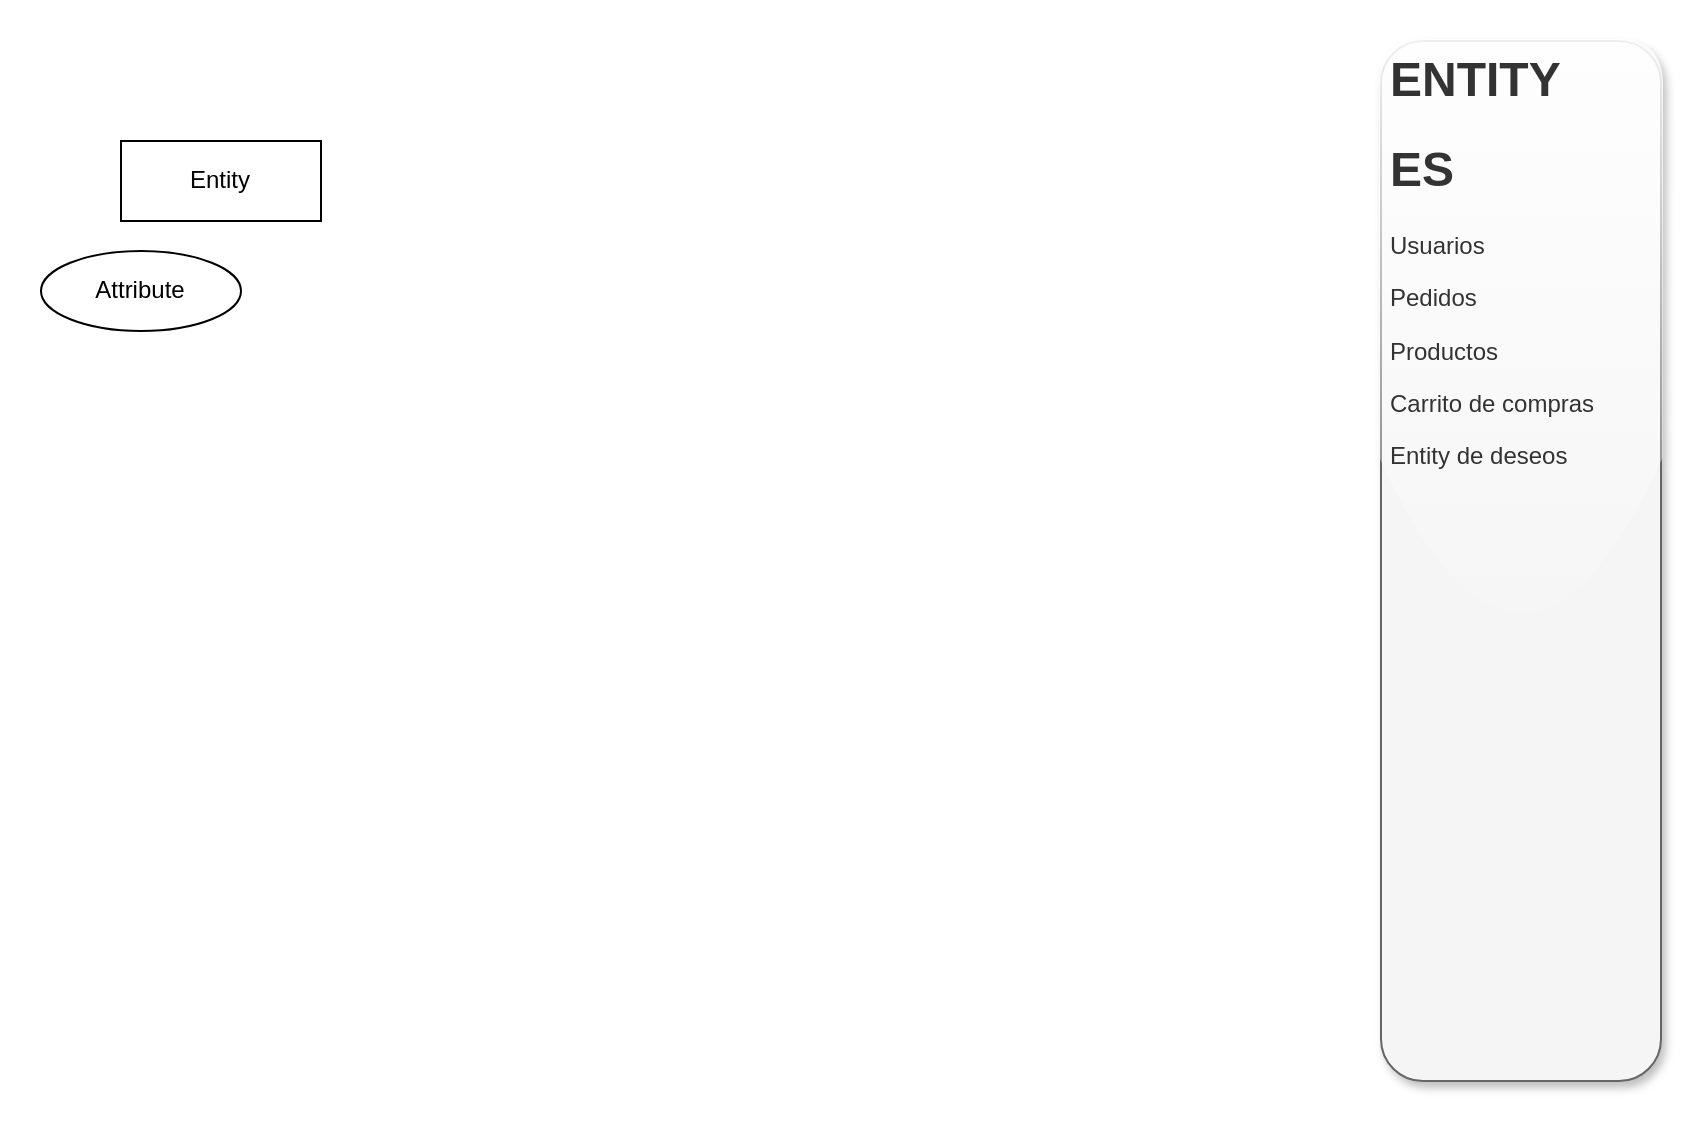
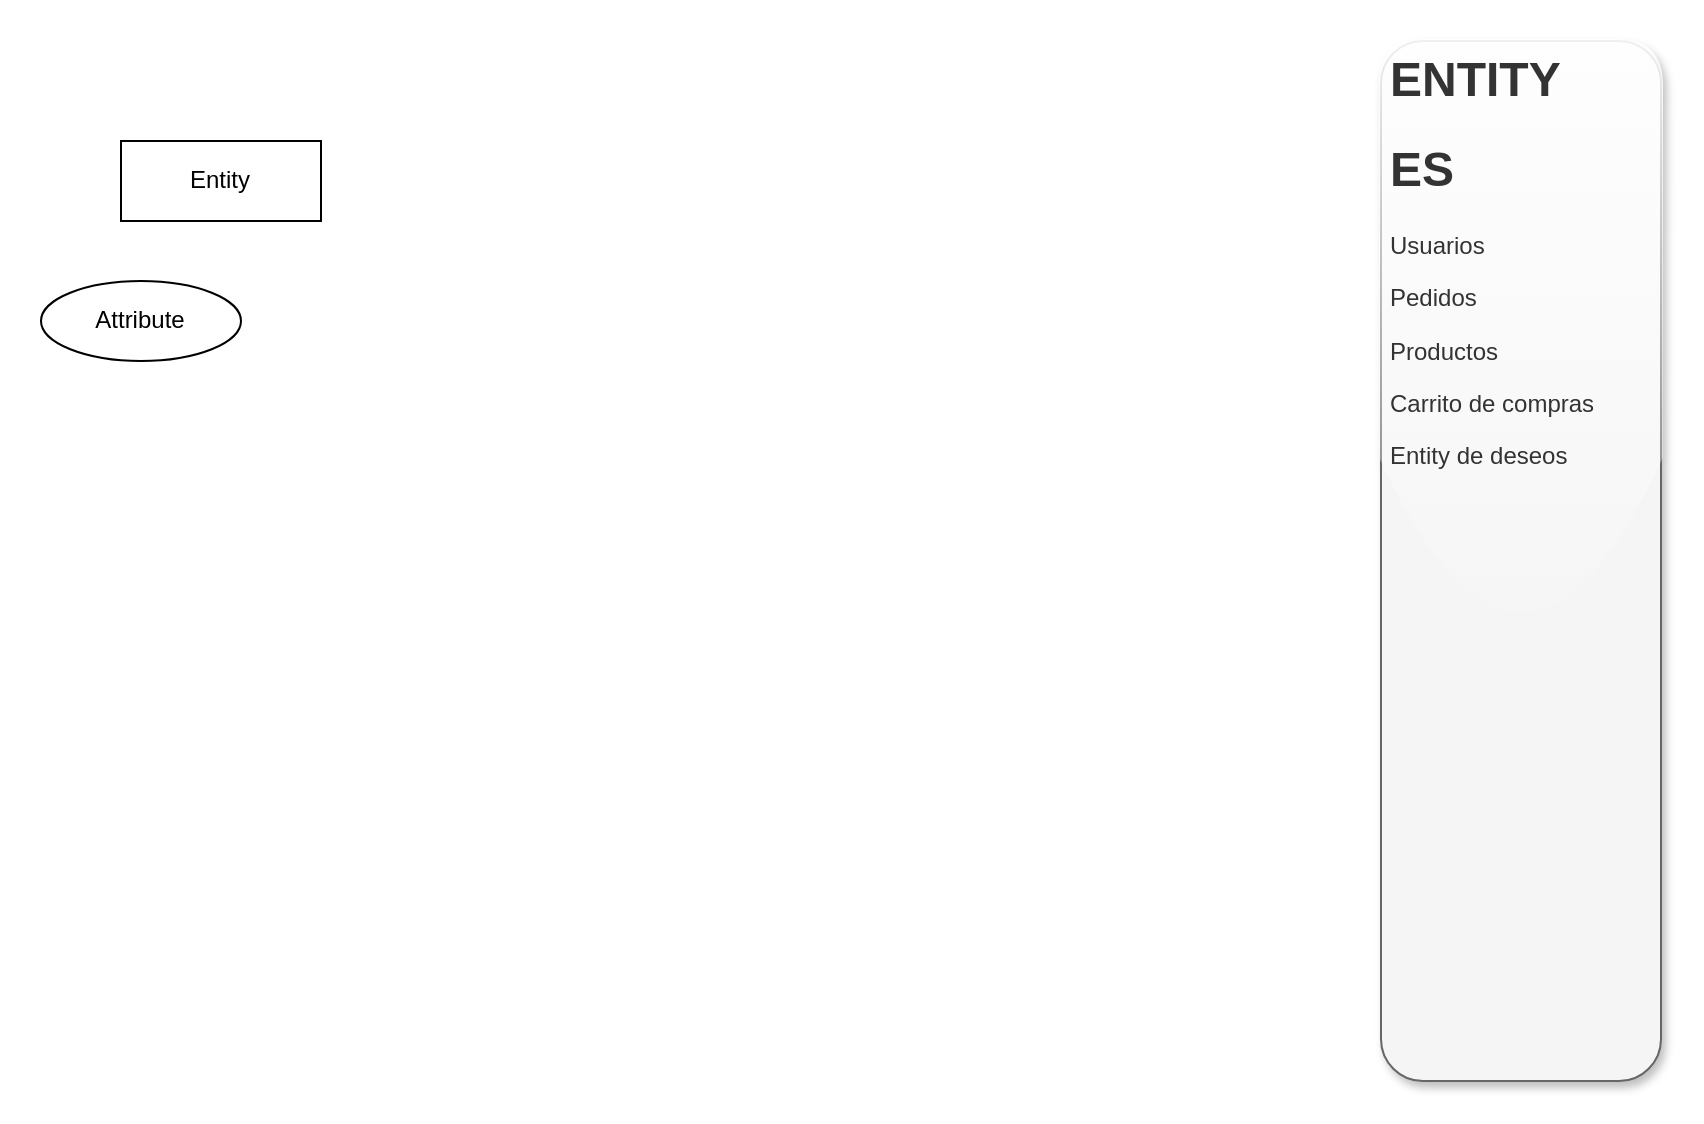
(141, 291) -> (141, 321)
